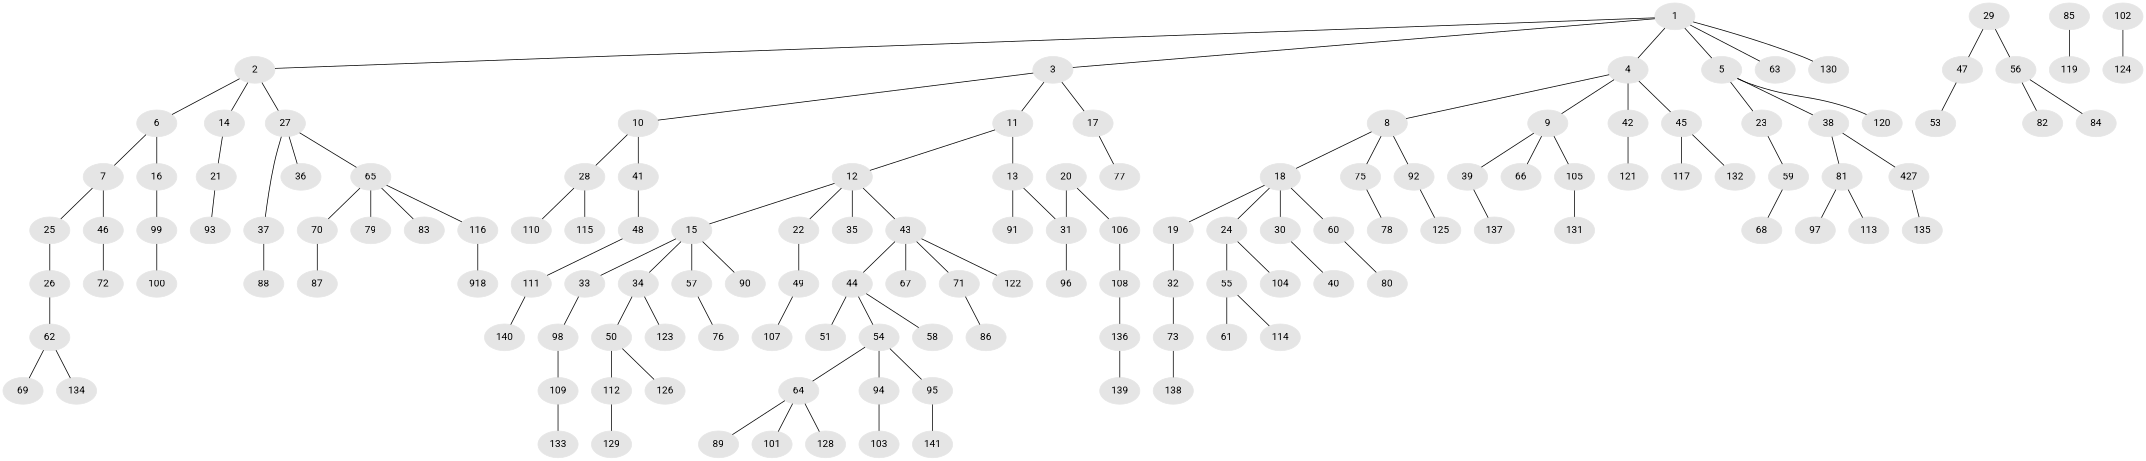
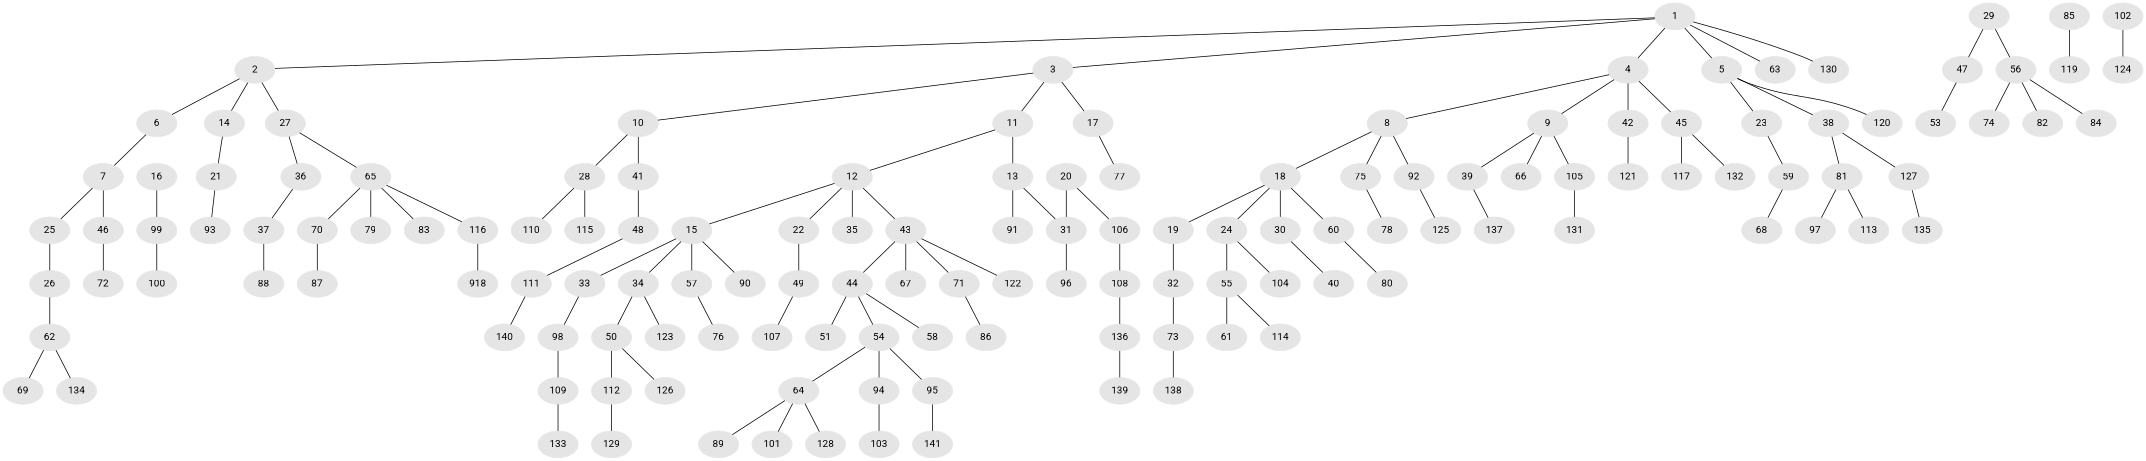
none -> (1989, 123)
(157, 150) -> none
(272, 176) -> (282, 204)
(1909, 177) -> (1909, 177)
